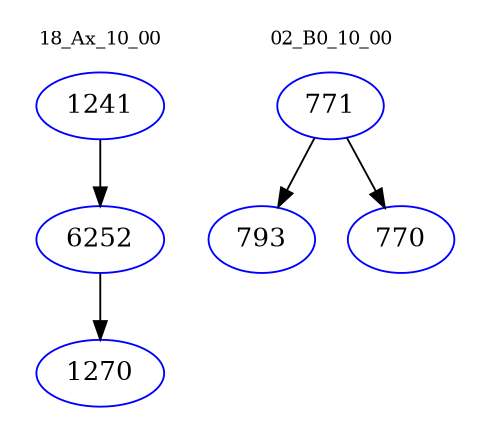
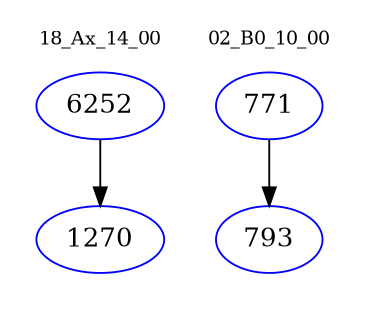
(100, 40) -> (100, 40)
(100, 106) -> none
(401, 240) -> none
